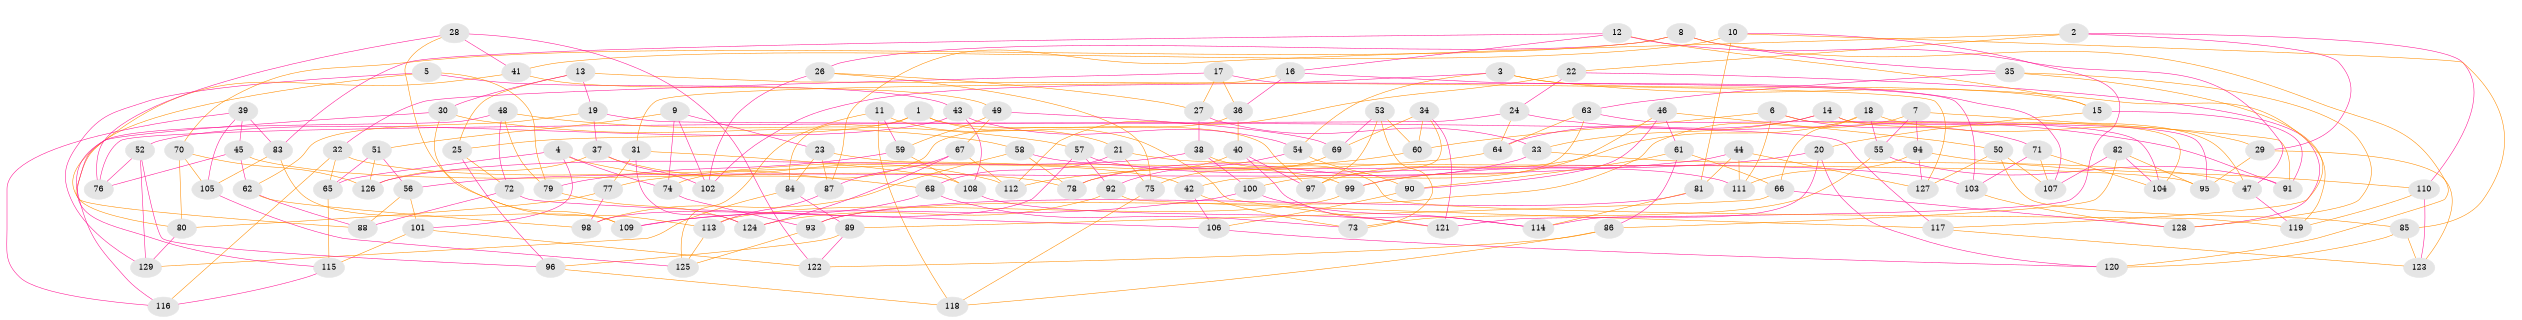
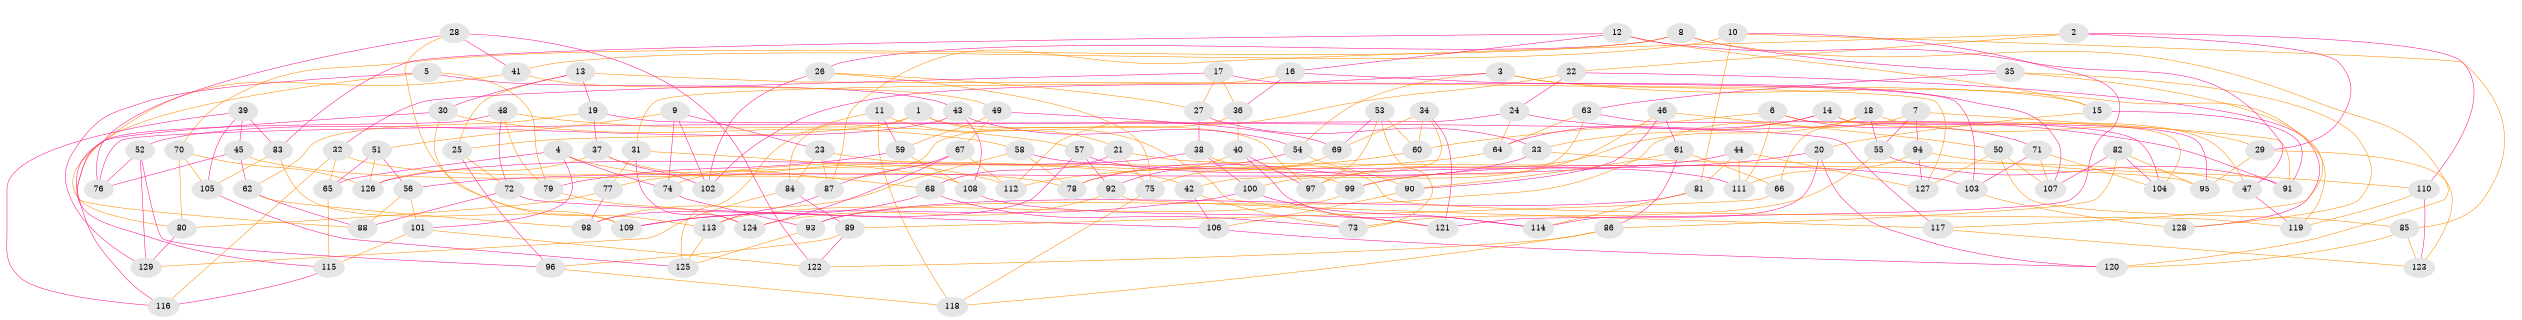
(1951, 206) -> none
